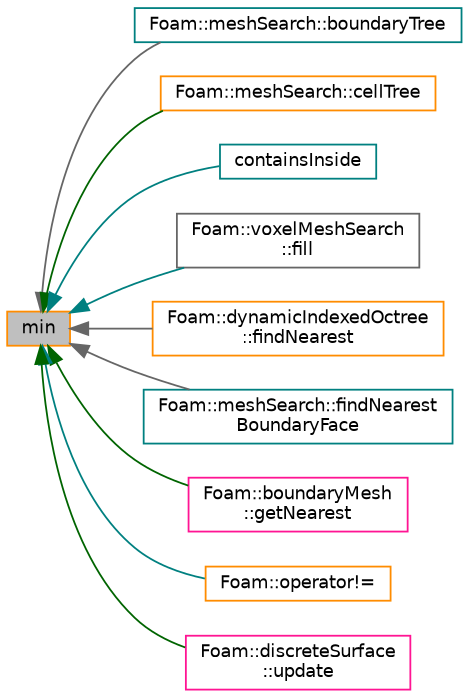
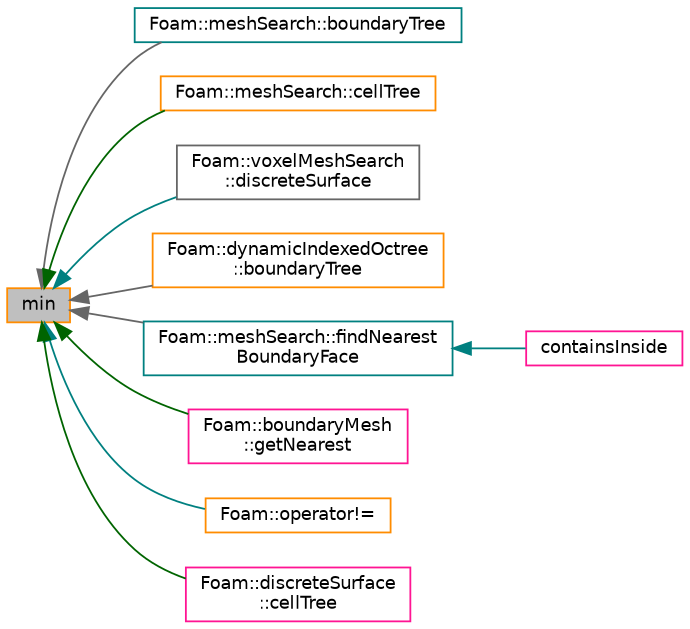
(298, 162) -> (604, 348)
(120, 207) -> (498, 348)
(298, 241) -> (298, 172)
(298, 329) -> (298, 260)
(298, 663) -> (298, 594)
